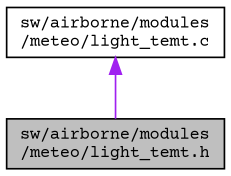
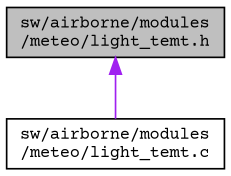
(116, 97) -> (116, 97)
